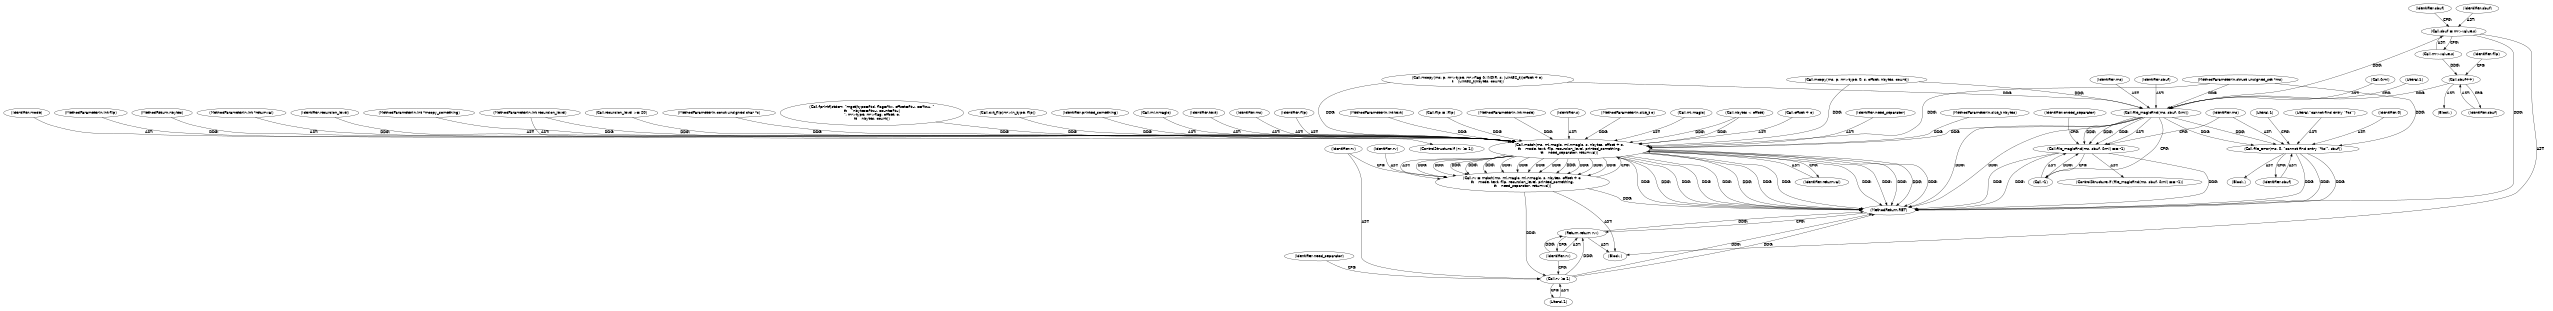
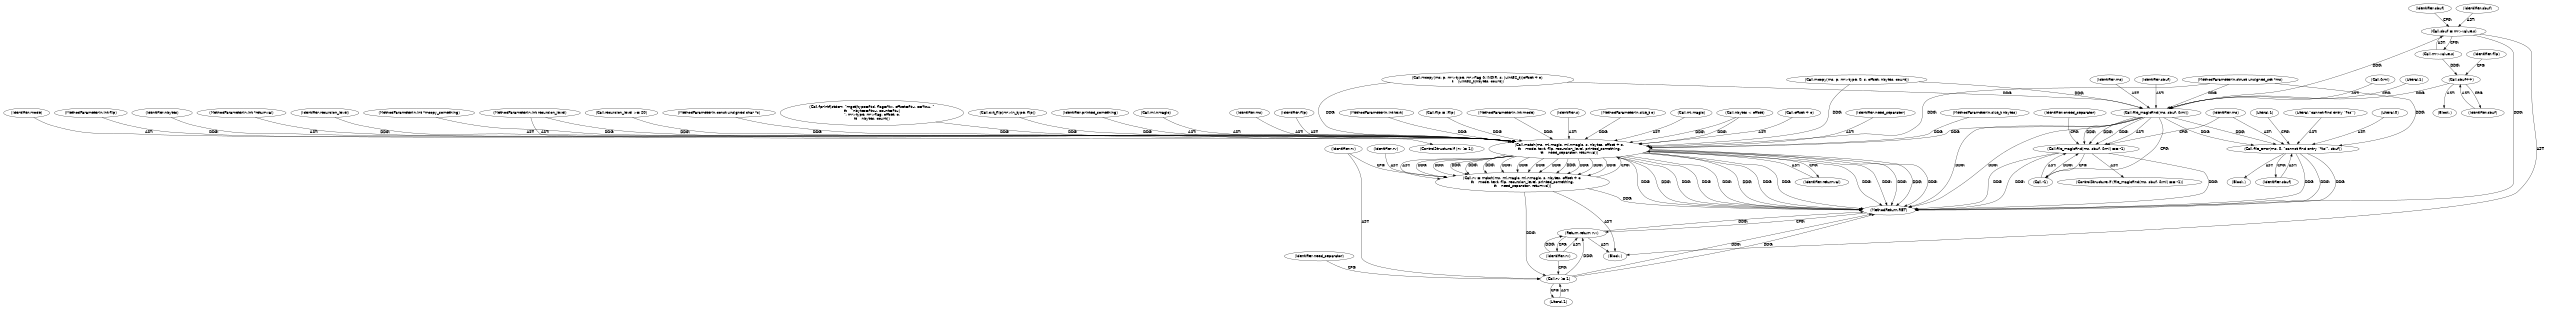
(162, 113) -> (162, 113)
(1204, 113) -> none
(2390, 113) -> (2390, 113)
